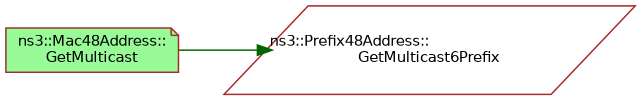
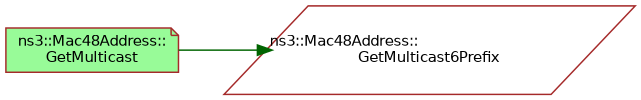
(430, 50) -> (430, 50)
